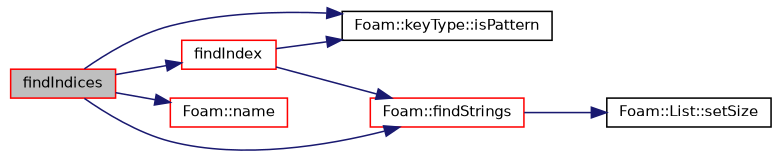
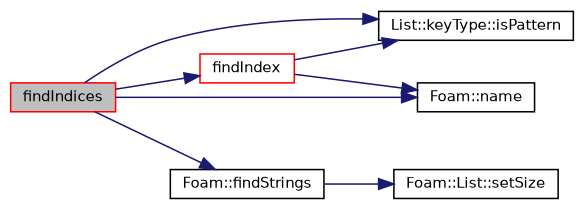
(447, 26) -> (476, 26)
(327, 81) -> (348, 81)
(229, 113) -> (476, 97)
(447, 113) -> (247, 184)
